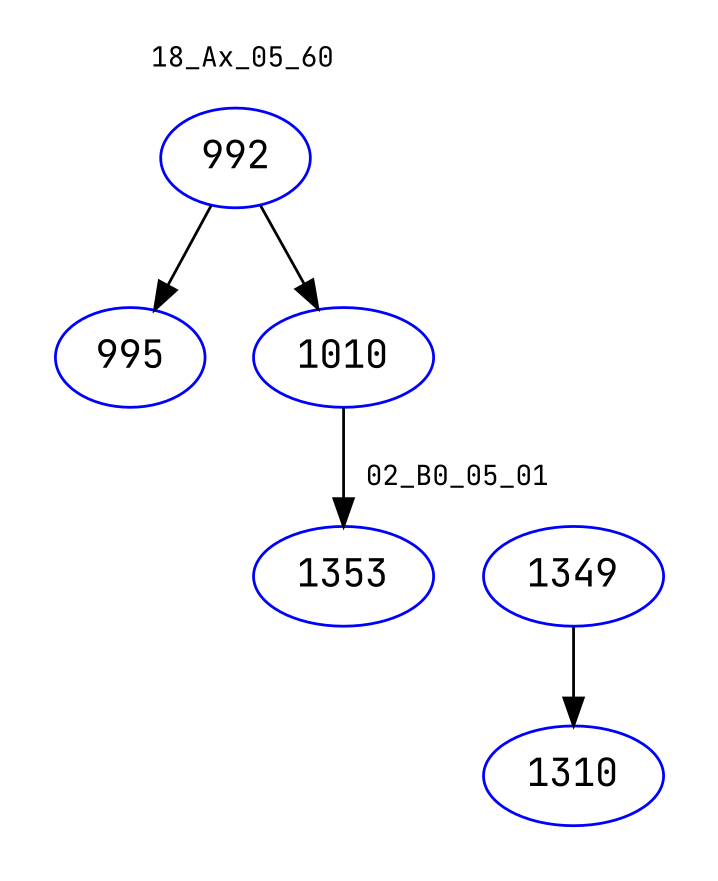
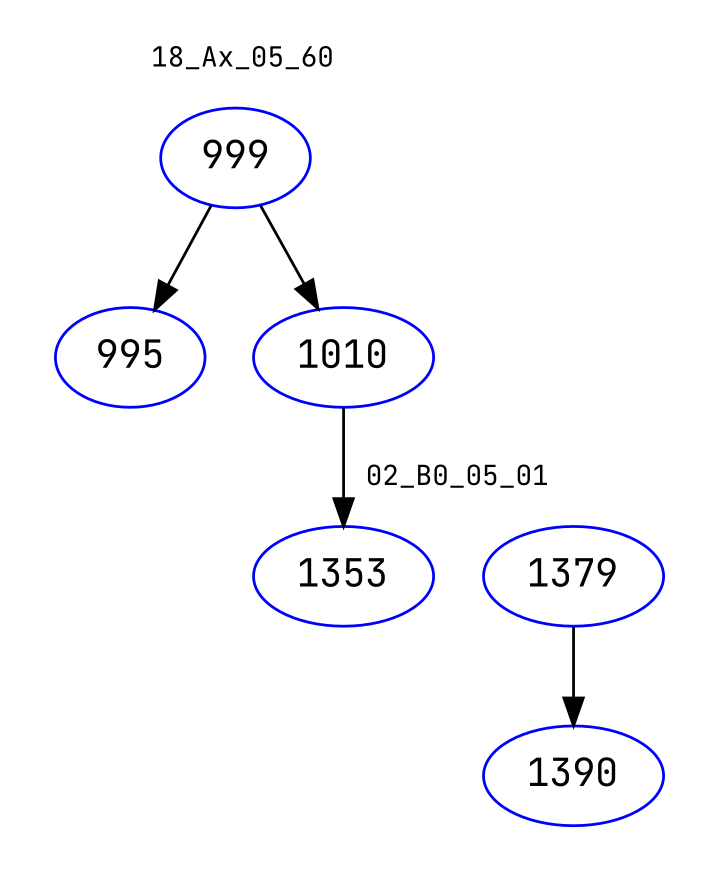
(236, 158) -> (236, 158)
(574, 576) -> (574, 576)
(574, 776) -> (574, 776)
